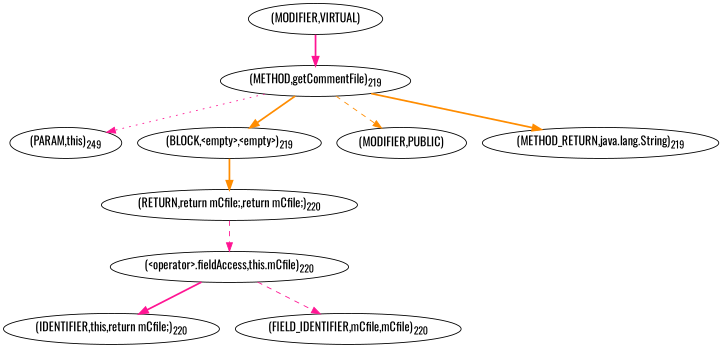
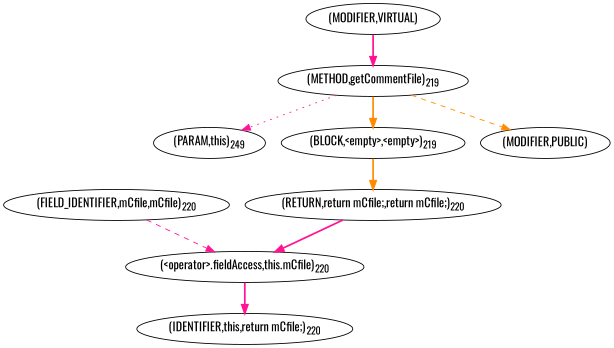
(601, 143) -> none
(229, 232) -> (313, 234)
(285, 296) -> (177, 234)
